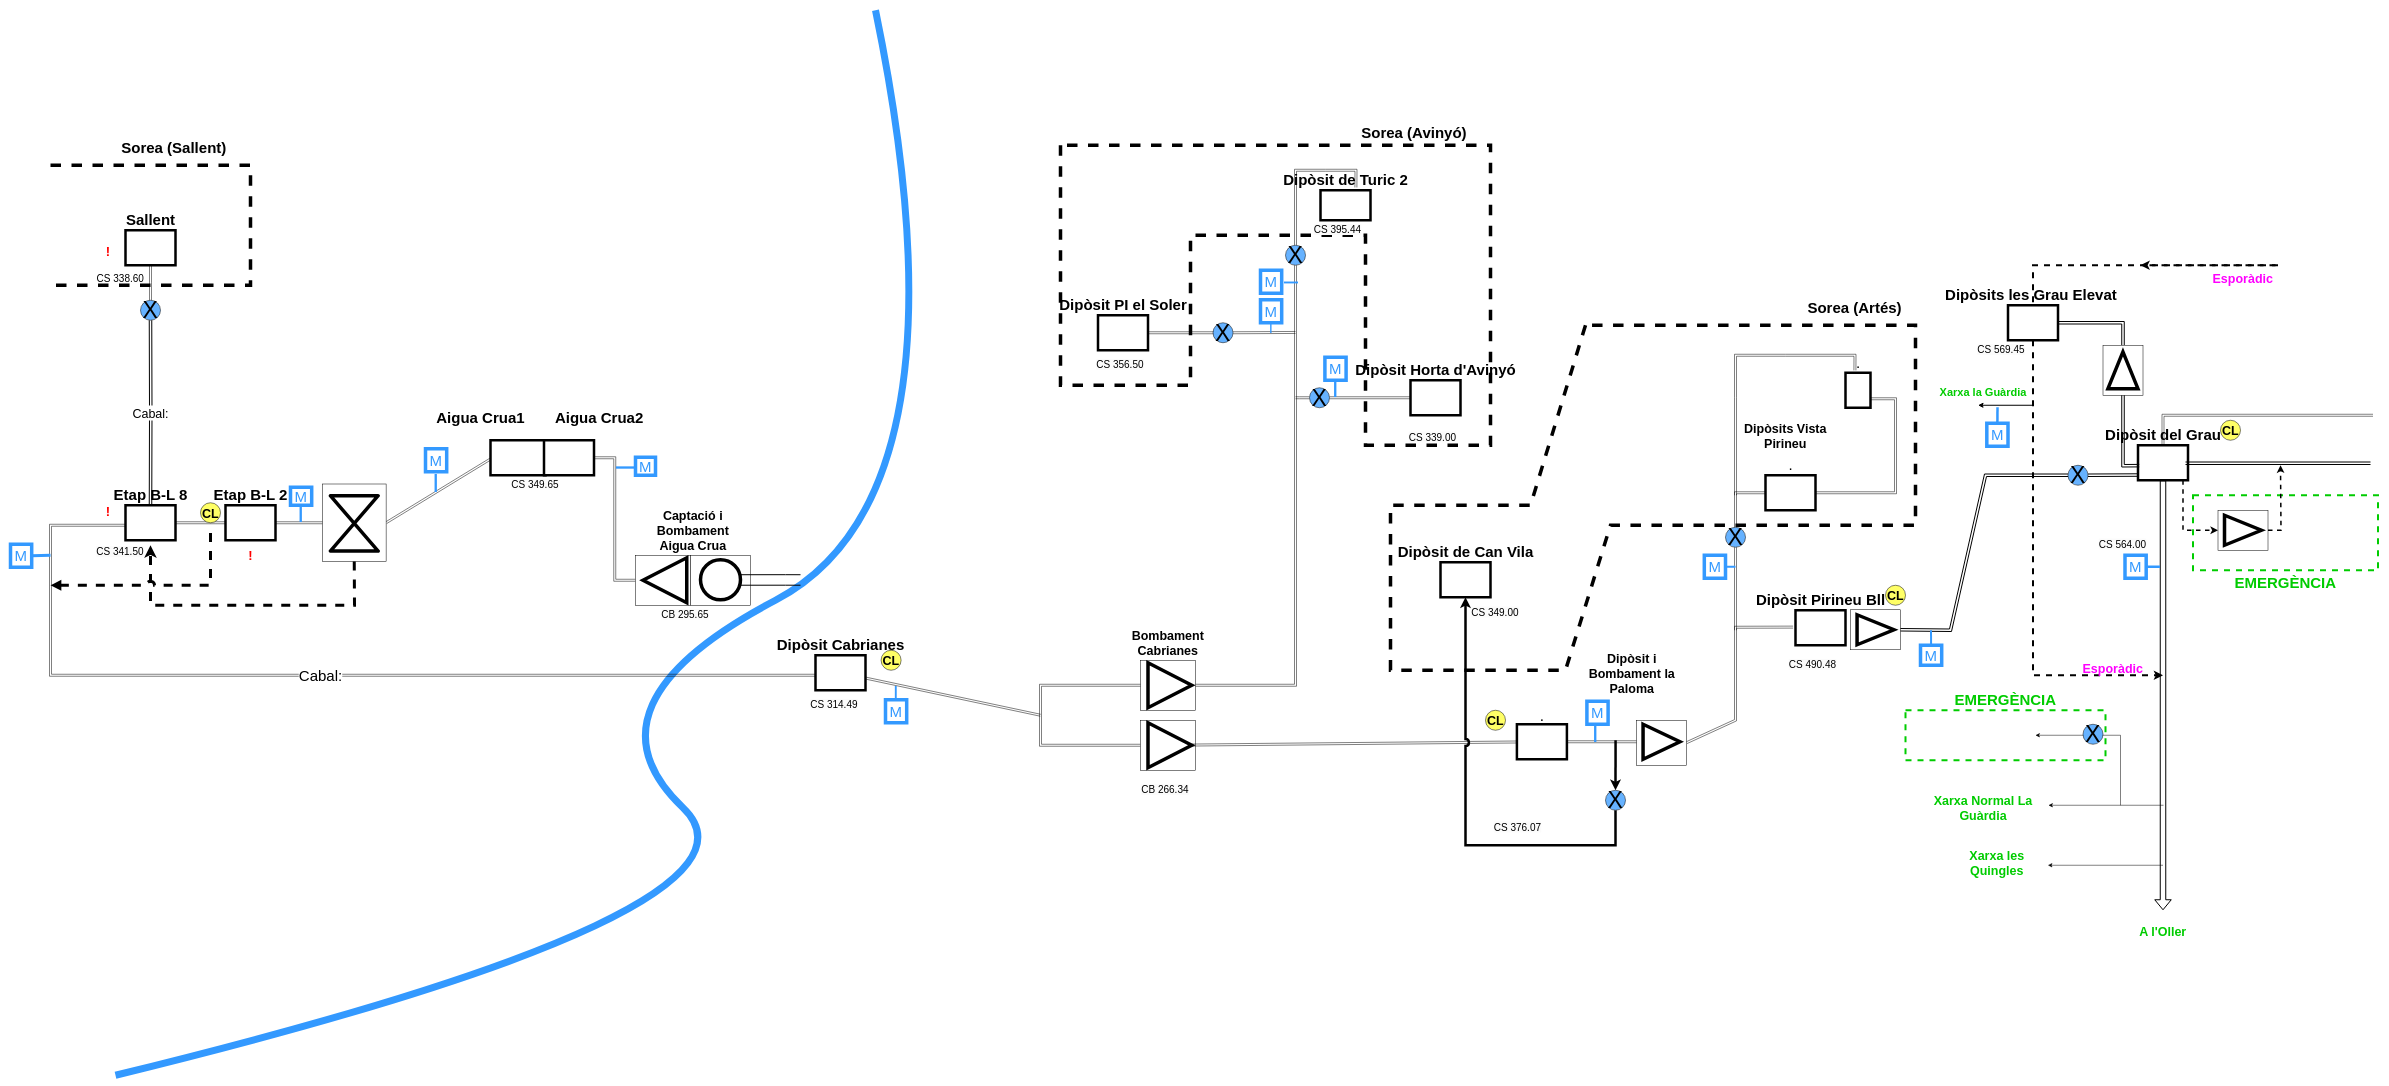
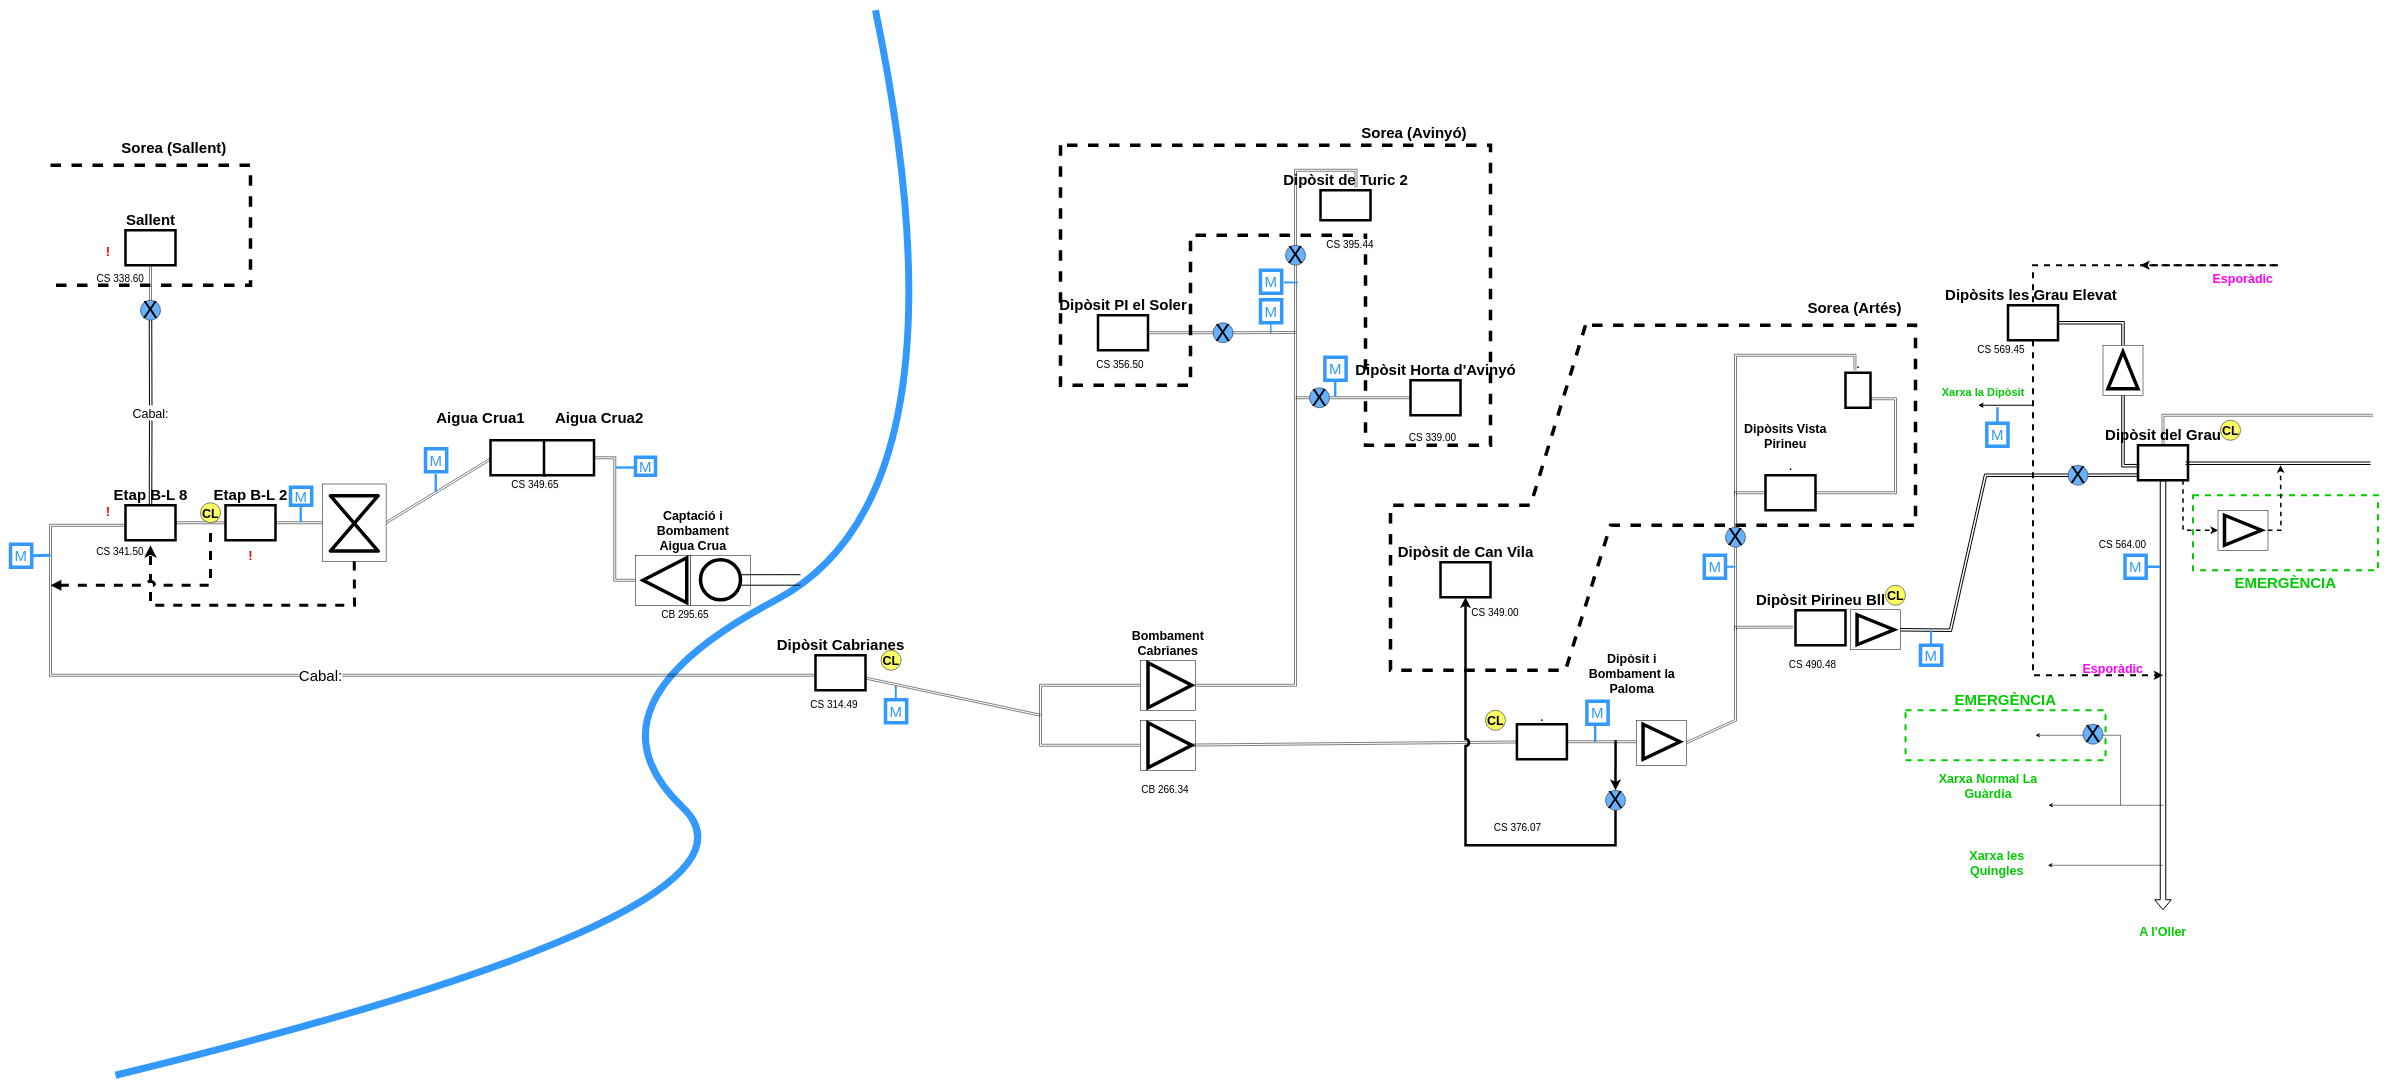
(1345, 233) -> (1358, 248)
(1983, 393) -> (1983, 393)
(1983, 808) -> (1988, 785)
